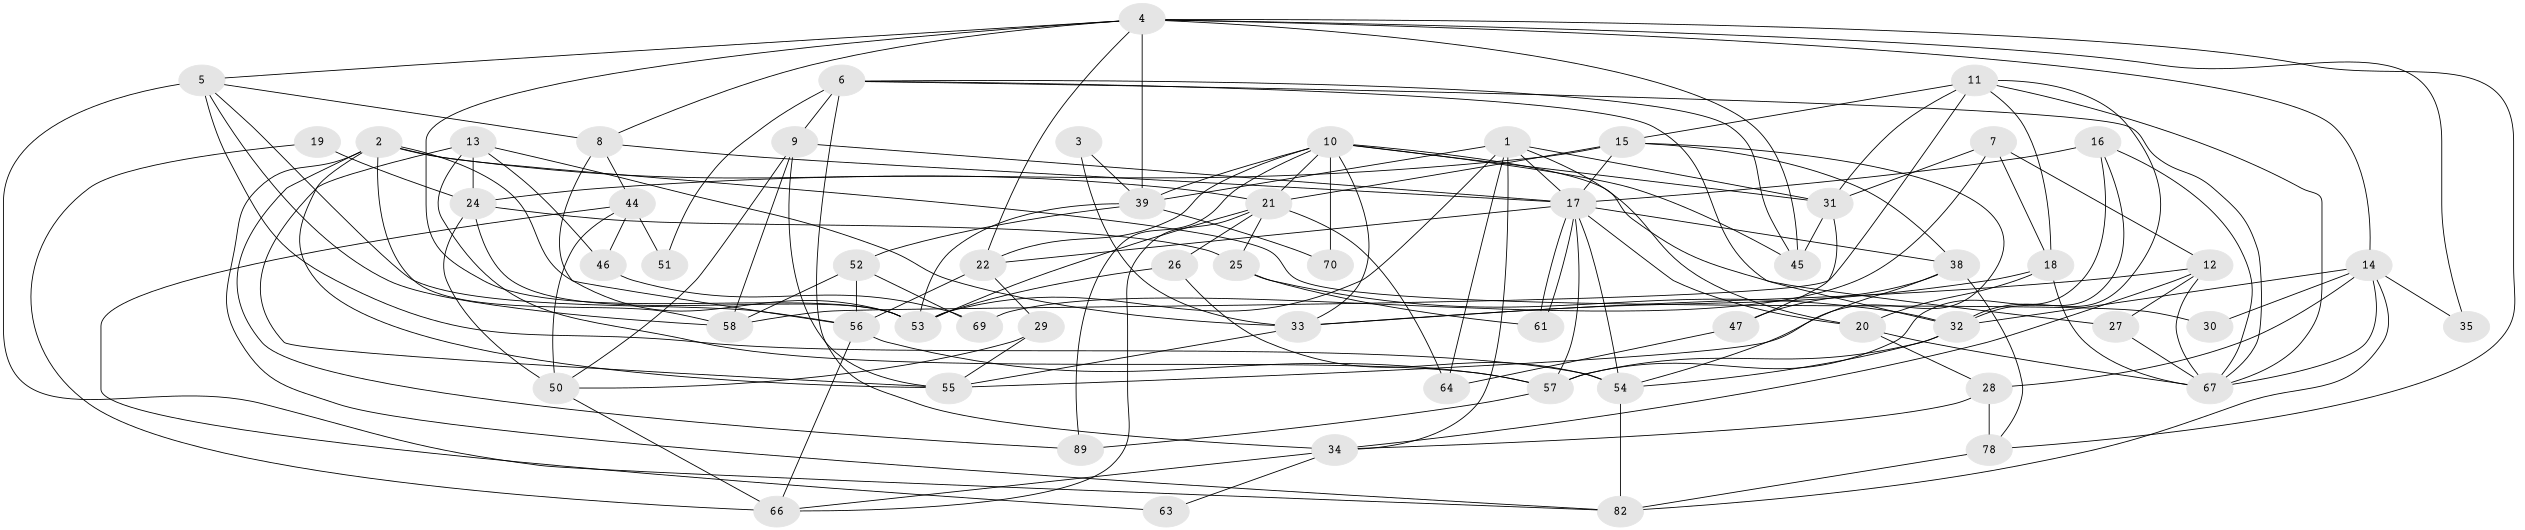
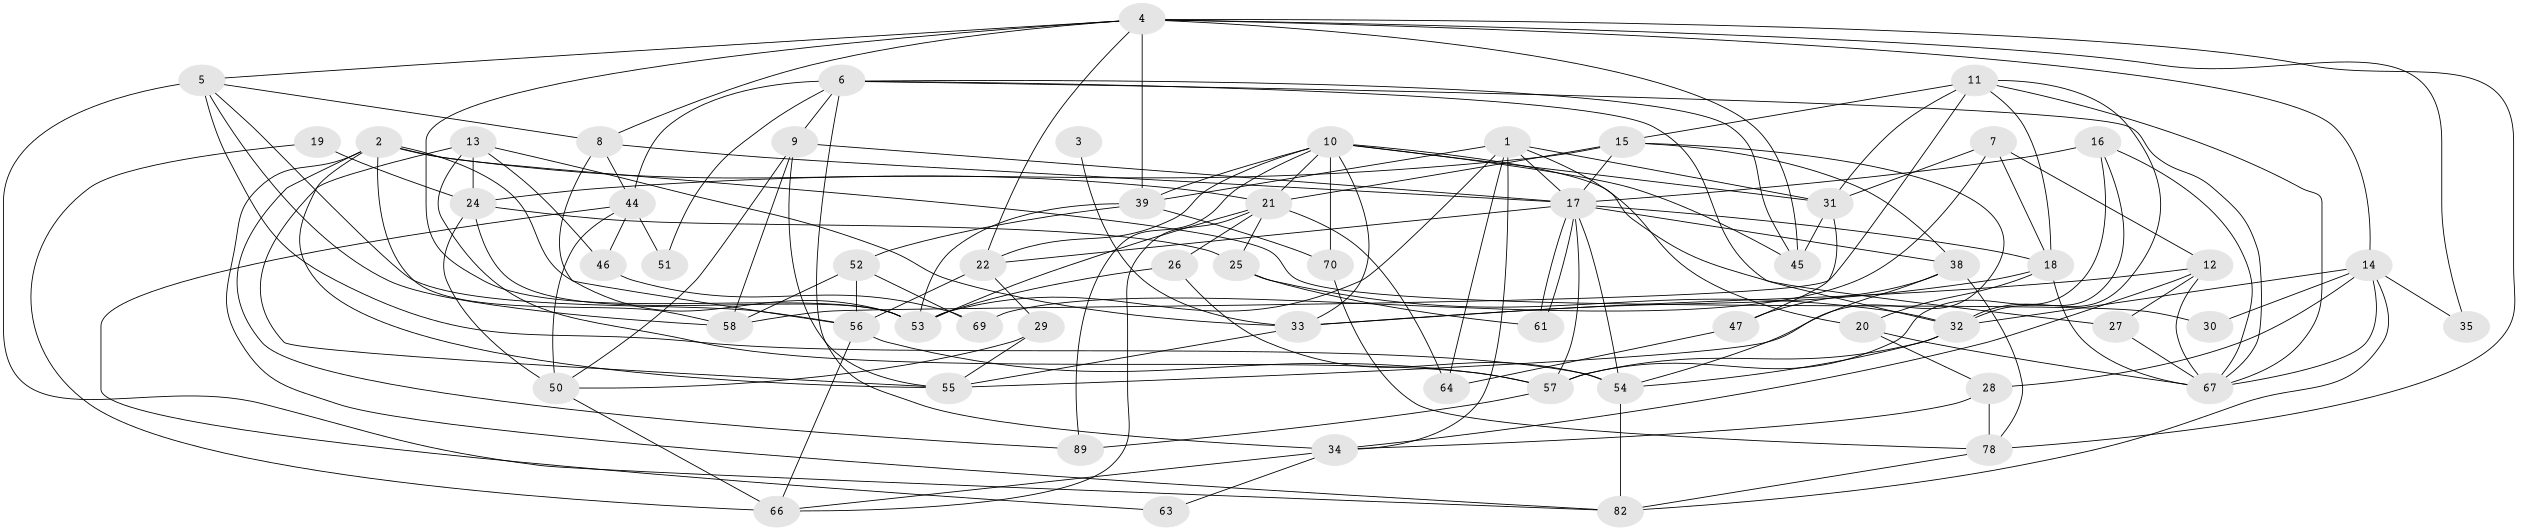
none -> (706, 104)
(1111, 173) -> none
(1691, 288) -> (1803, 225)
none -> (1597, 431)
